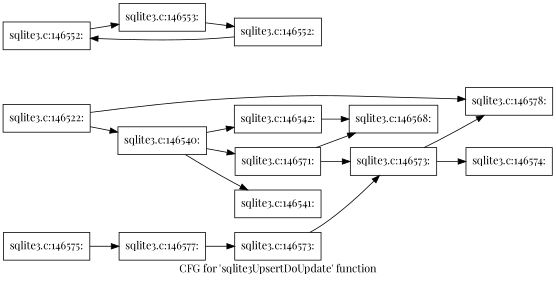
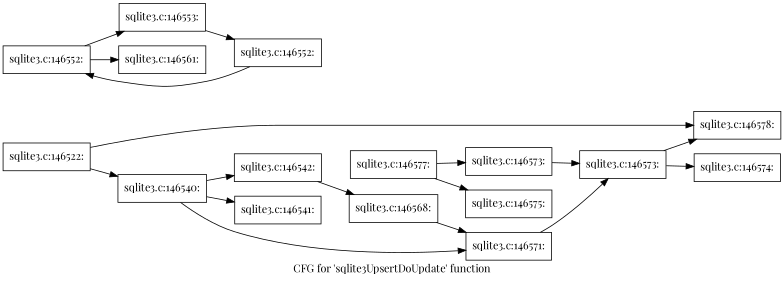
none -> (162, 60)
(332, 142) -> (448, 226)
(100, 246) -> (448, 183)
